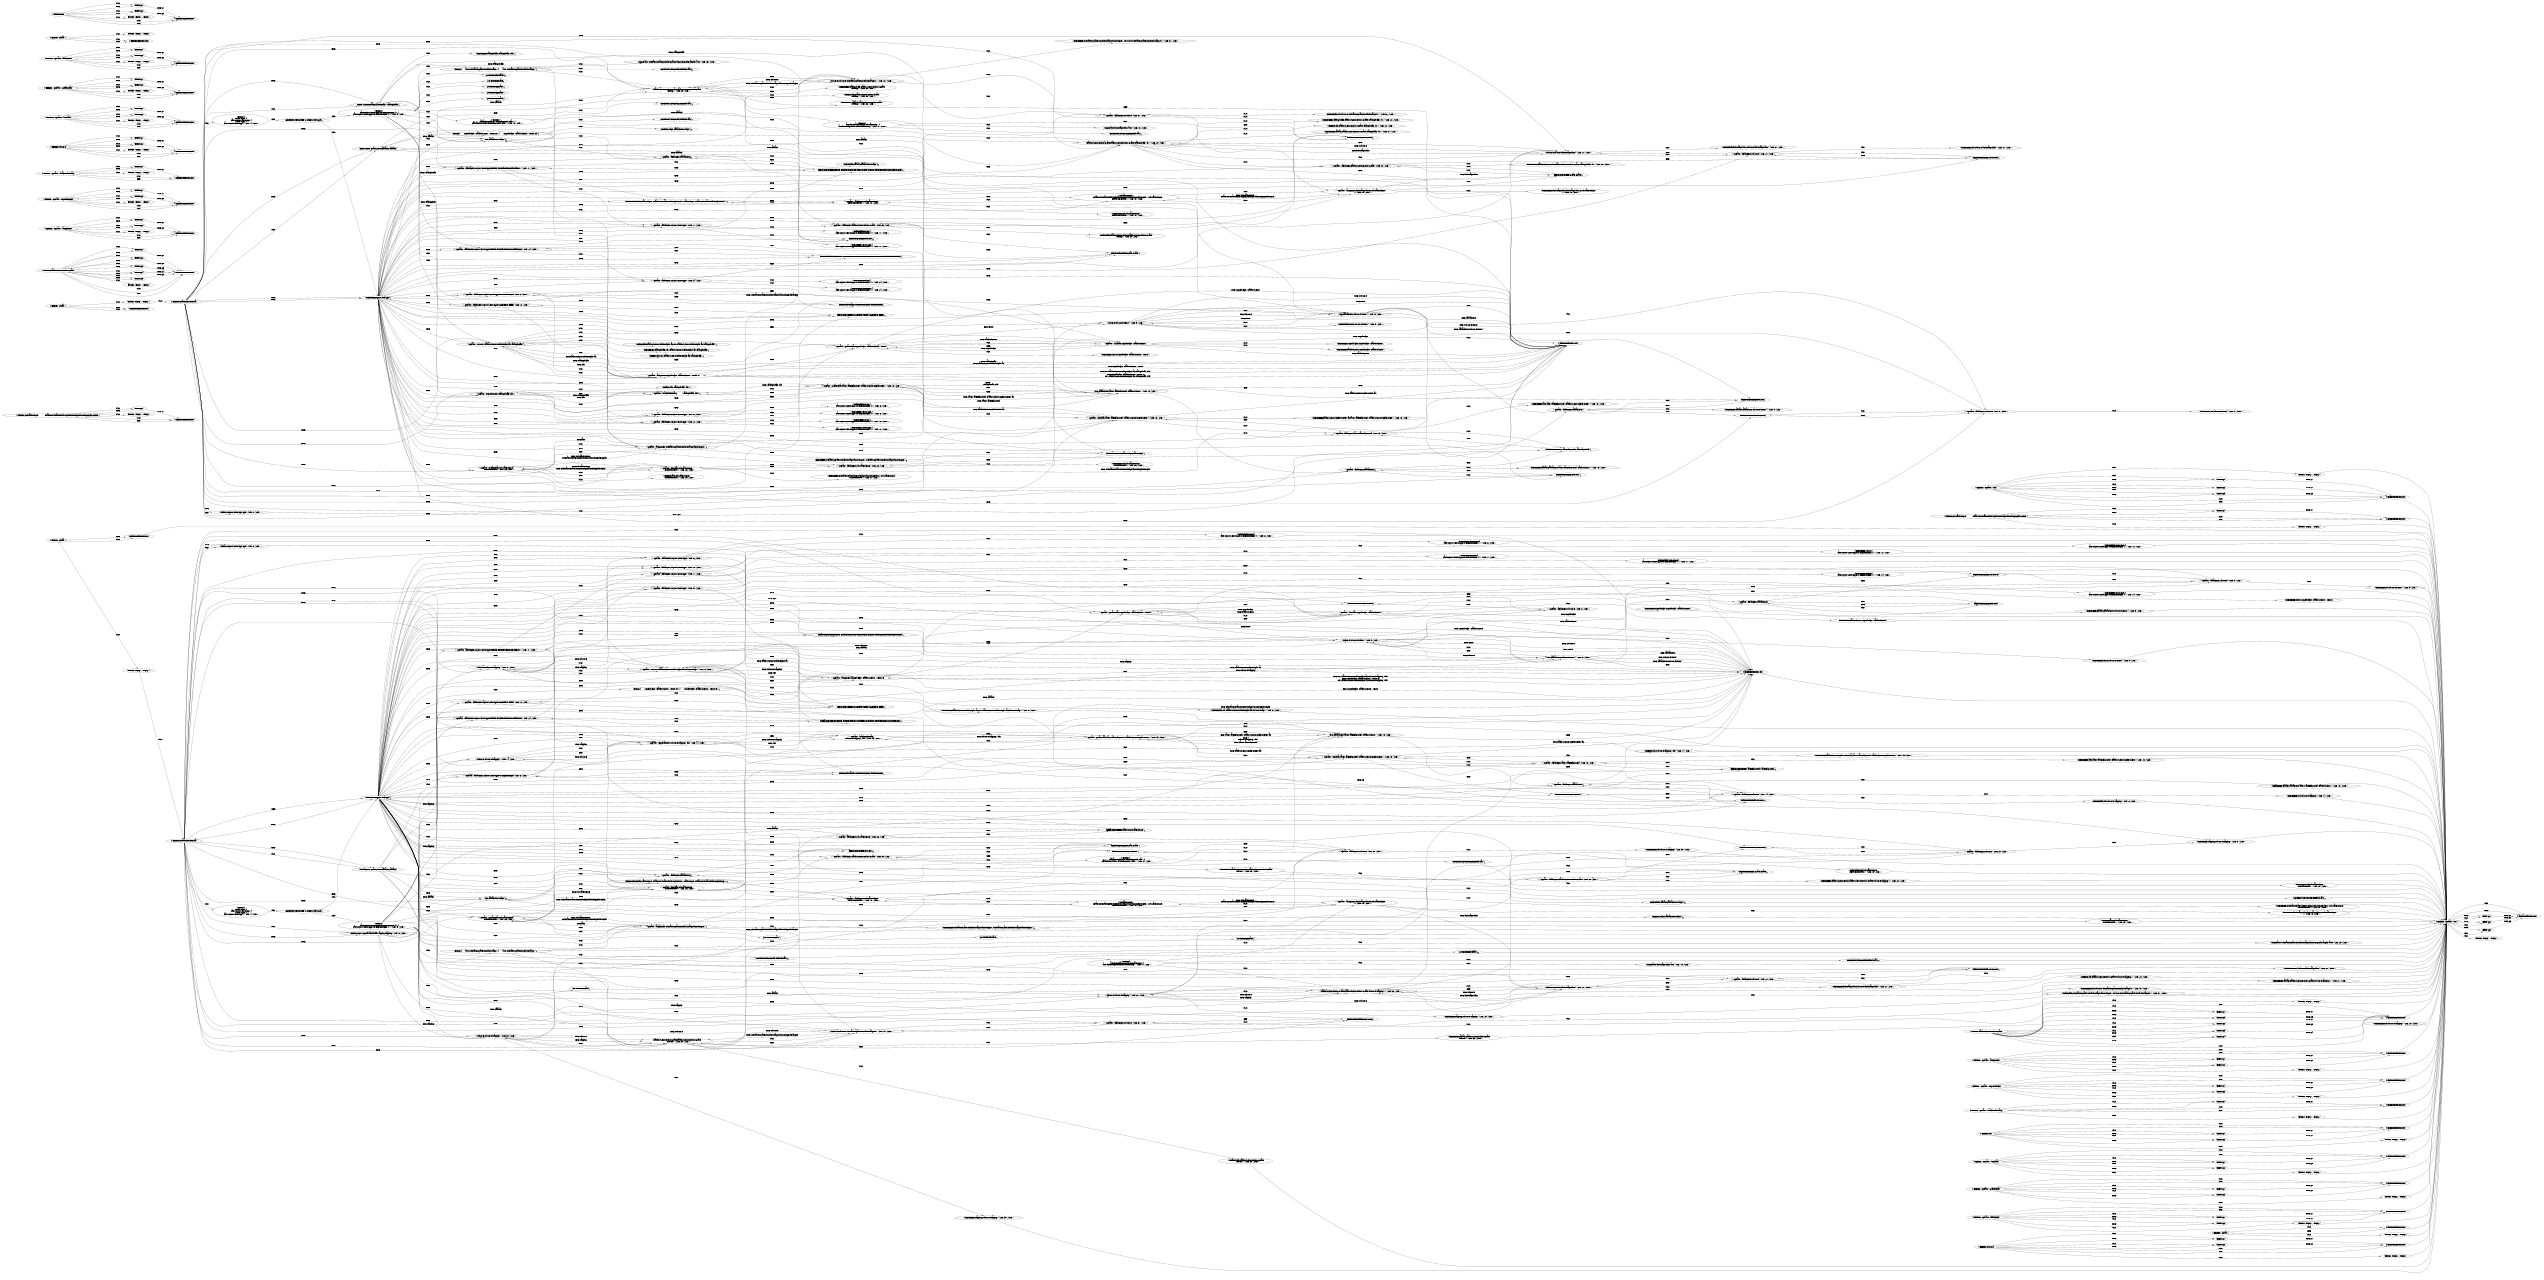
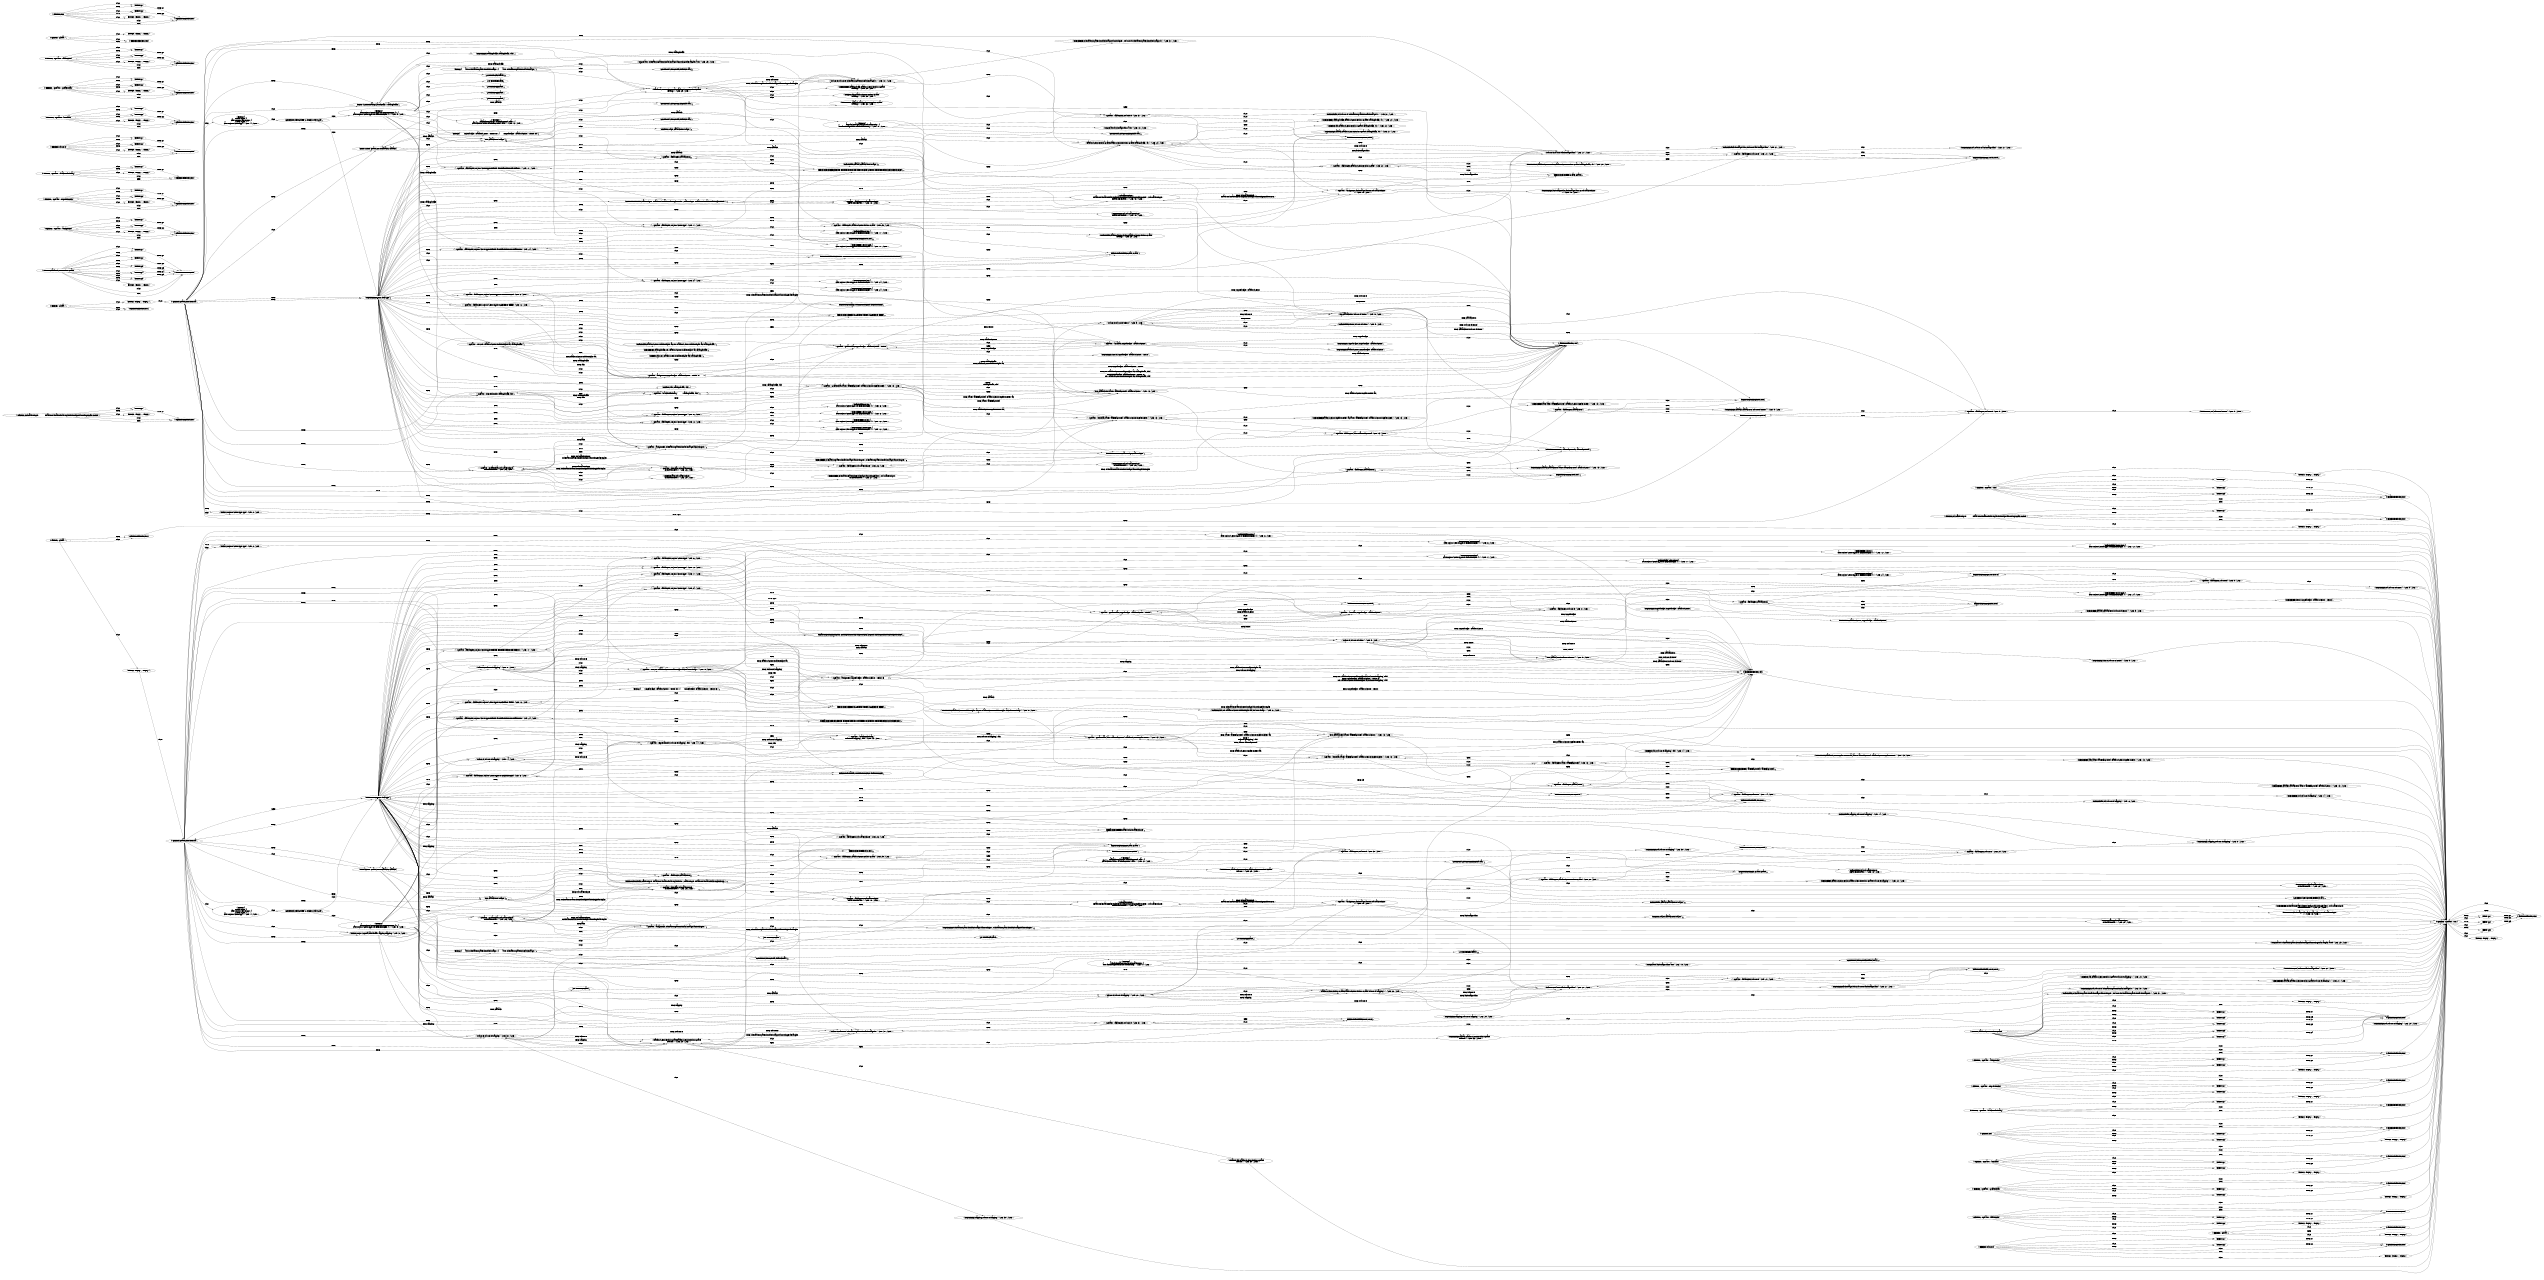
(428, 202) -> (428, 202)
none -> (1863, 814)
(1284, 1013) -> none
